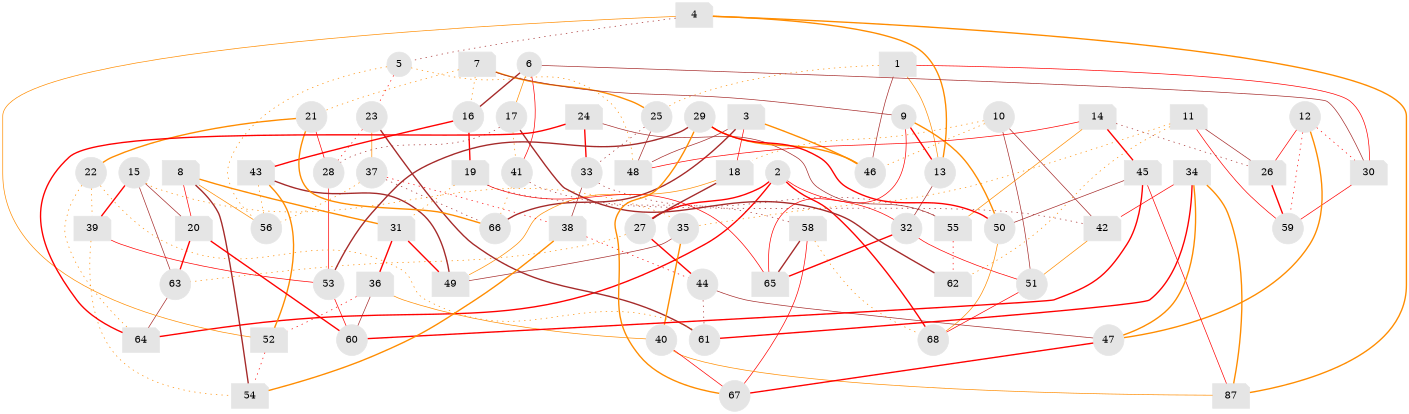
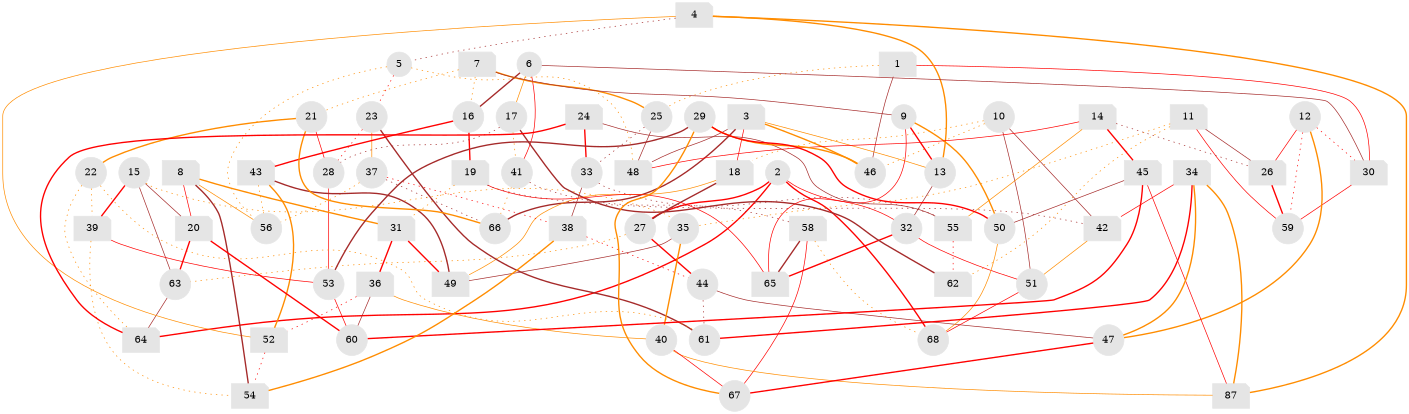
(928, 115) -> (866, 150)
